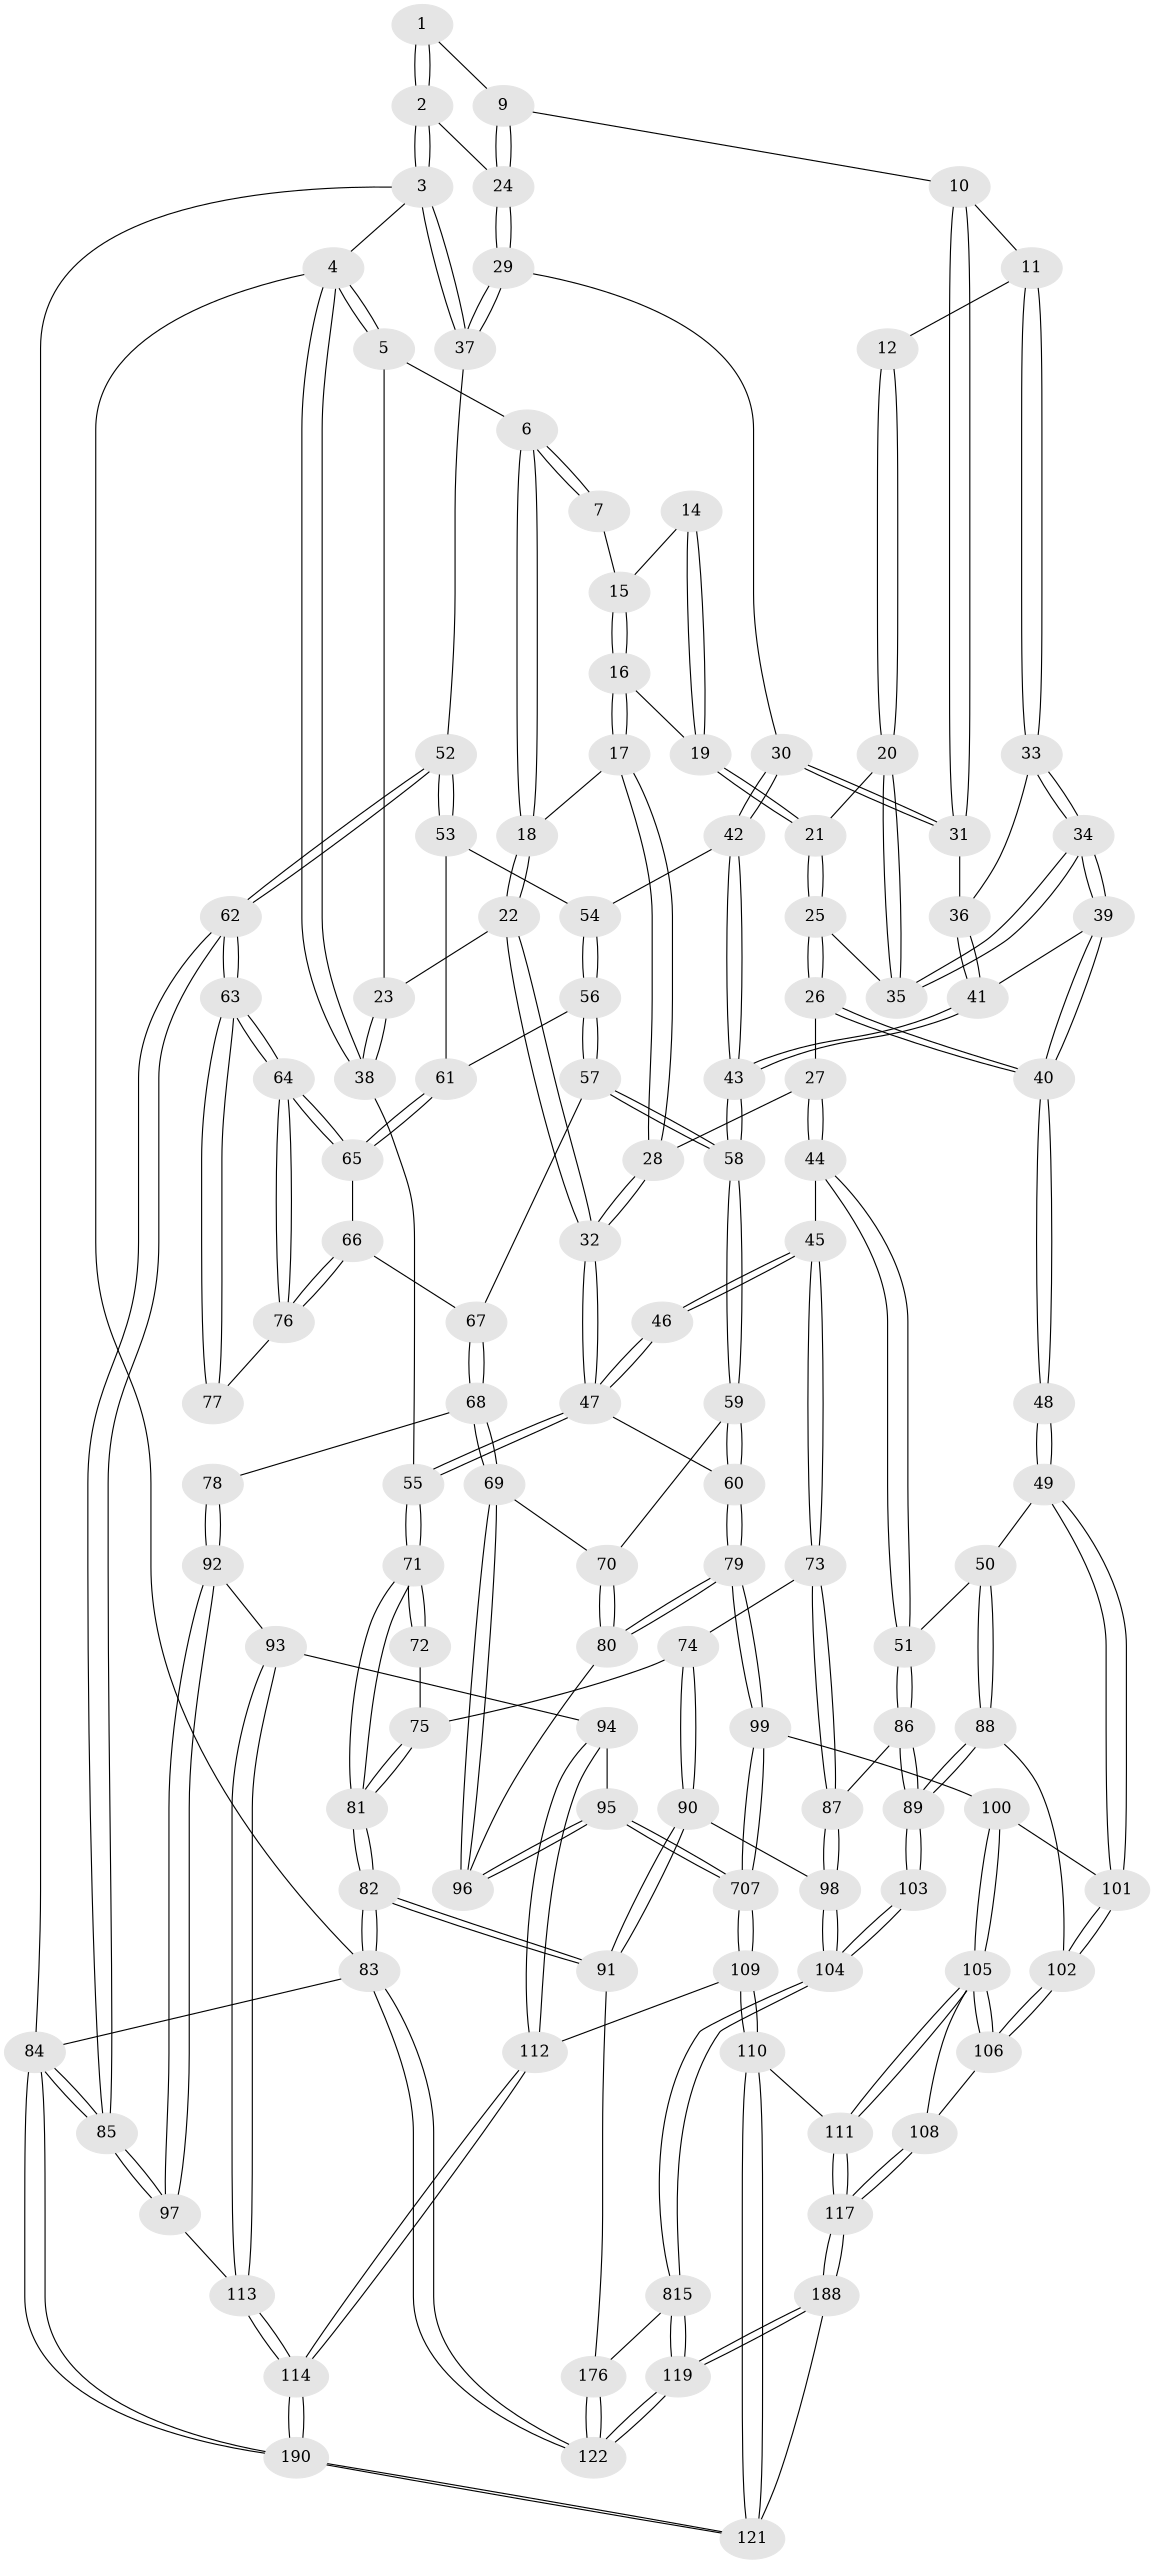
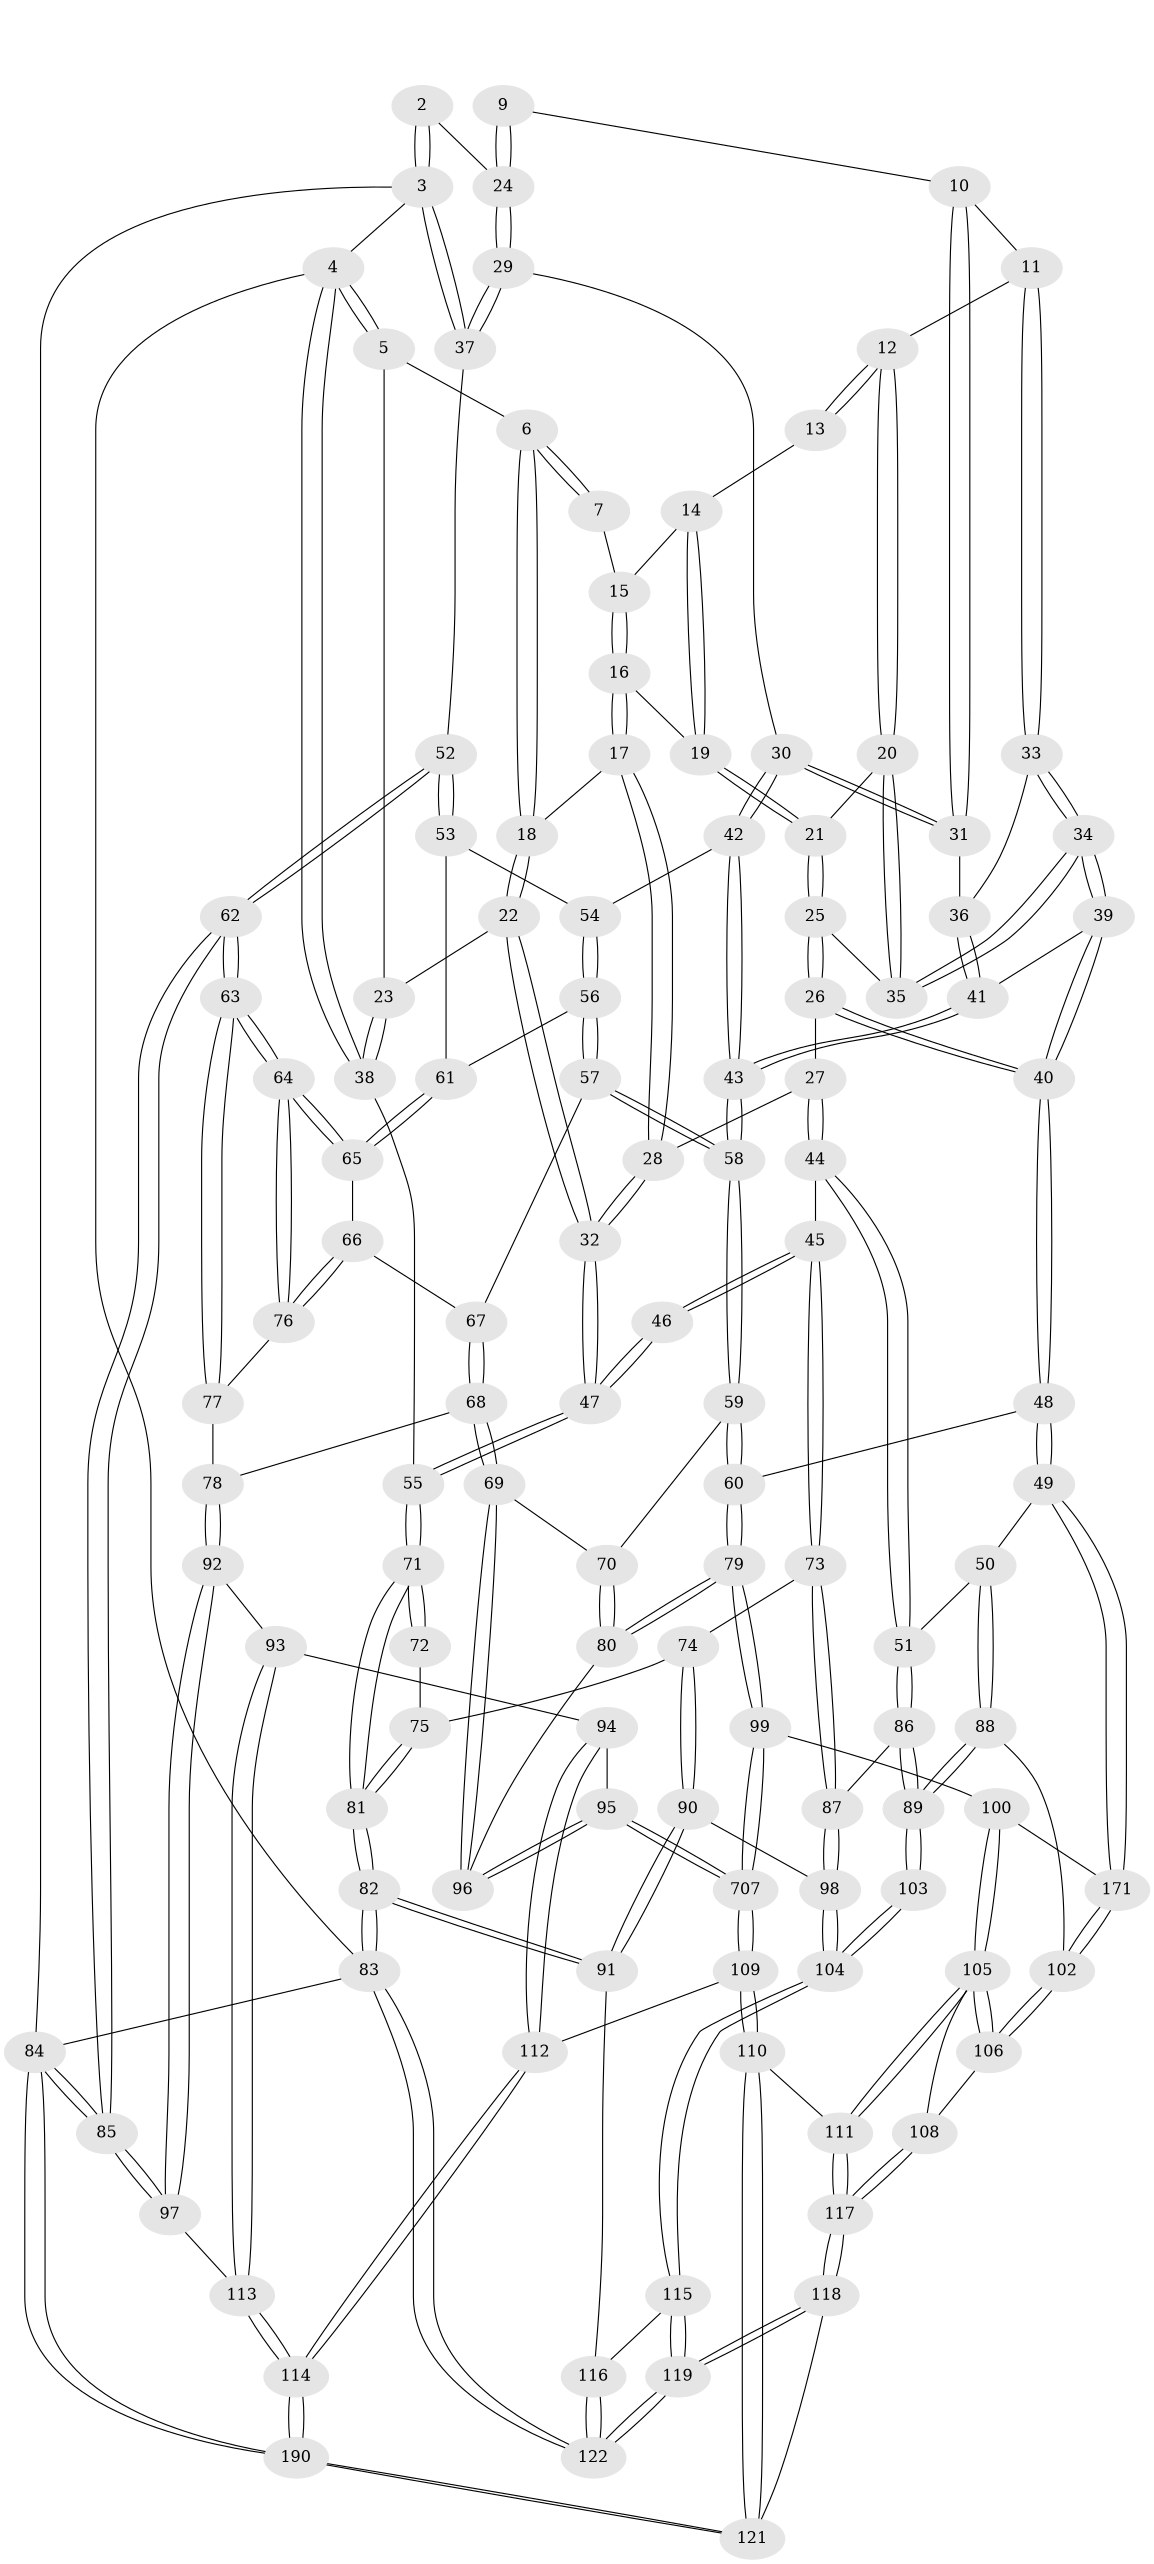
(422, 25) -> none
none -> (816, 430)
none -> (213, 1444)
(662, 1444) -> (896, 1442)
(1117, 1890) -> (1117, 1890)
(678, 2296) -> (678, 2296)
(827, 2296) -> (827, 2296)
(594, 2377) -> (594, 2377)
